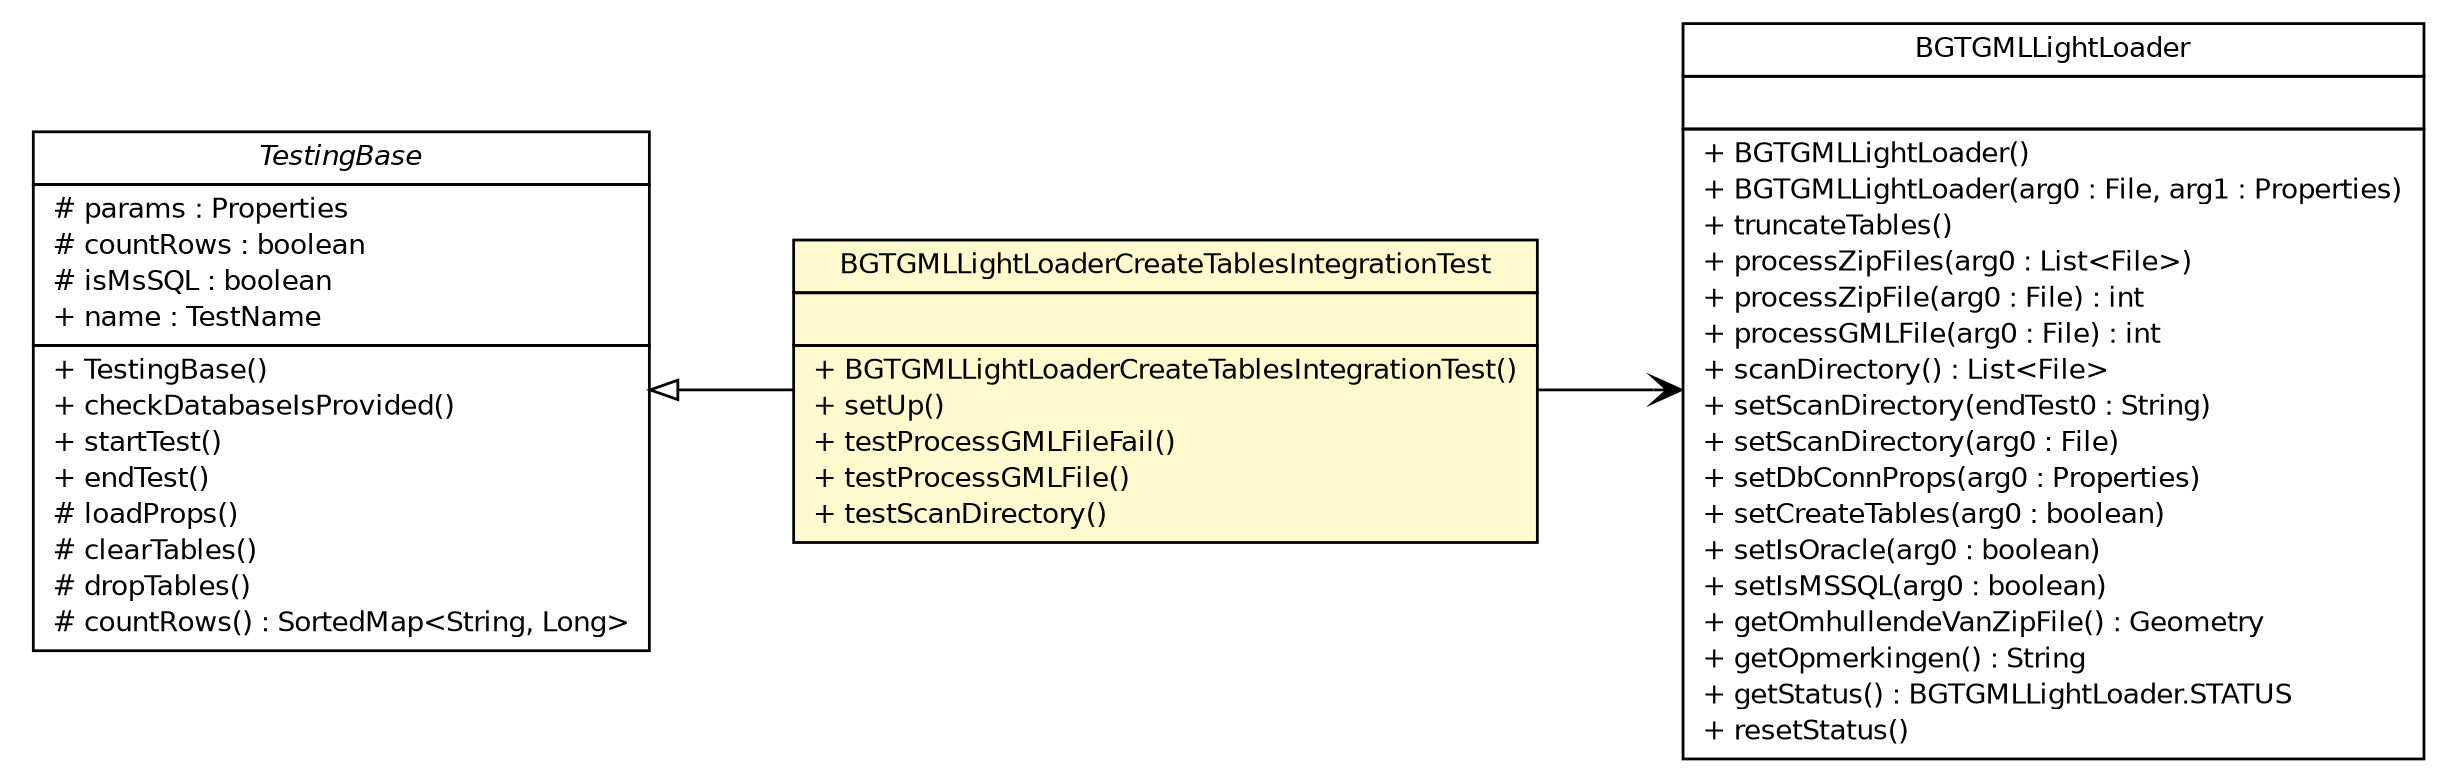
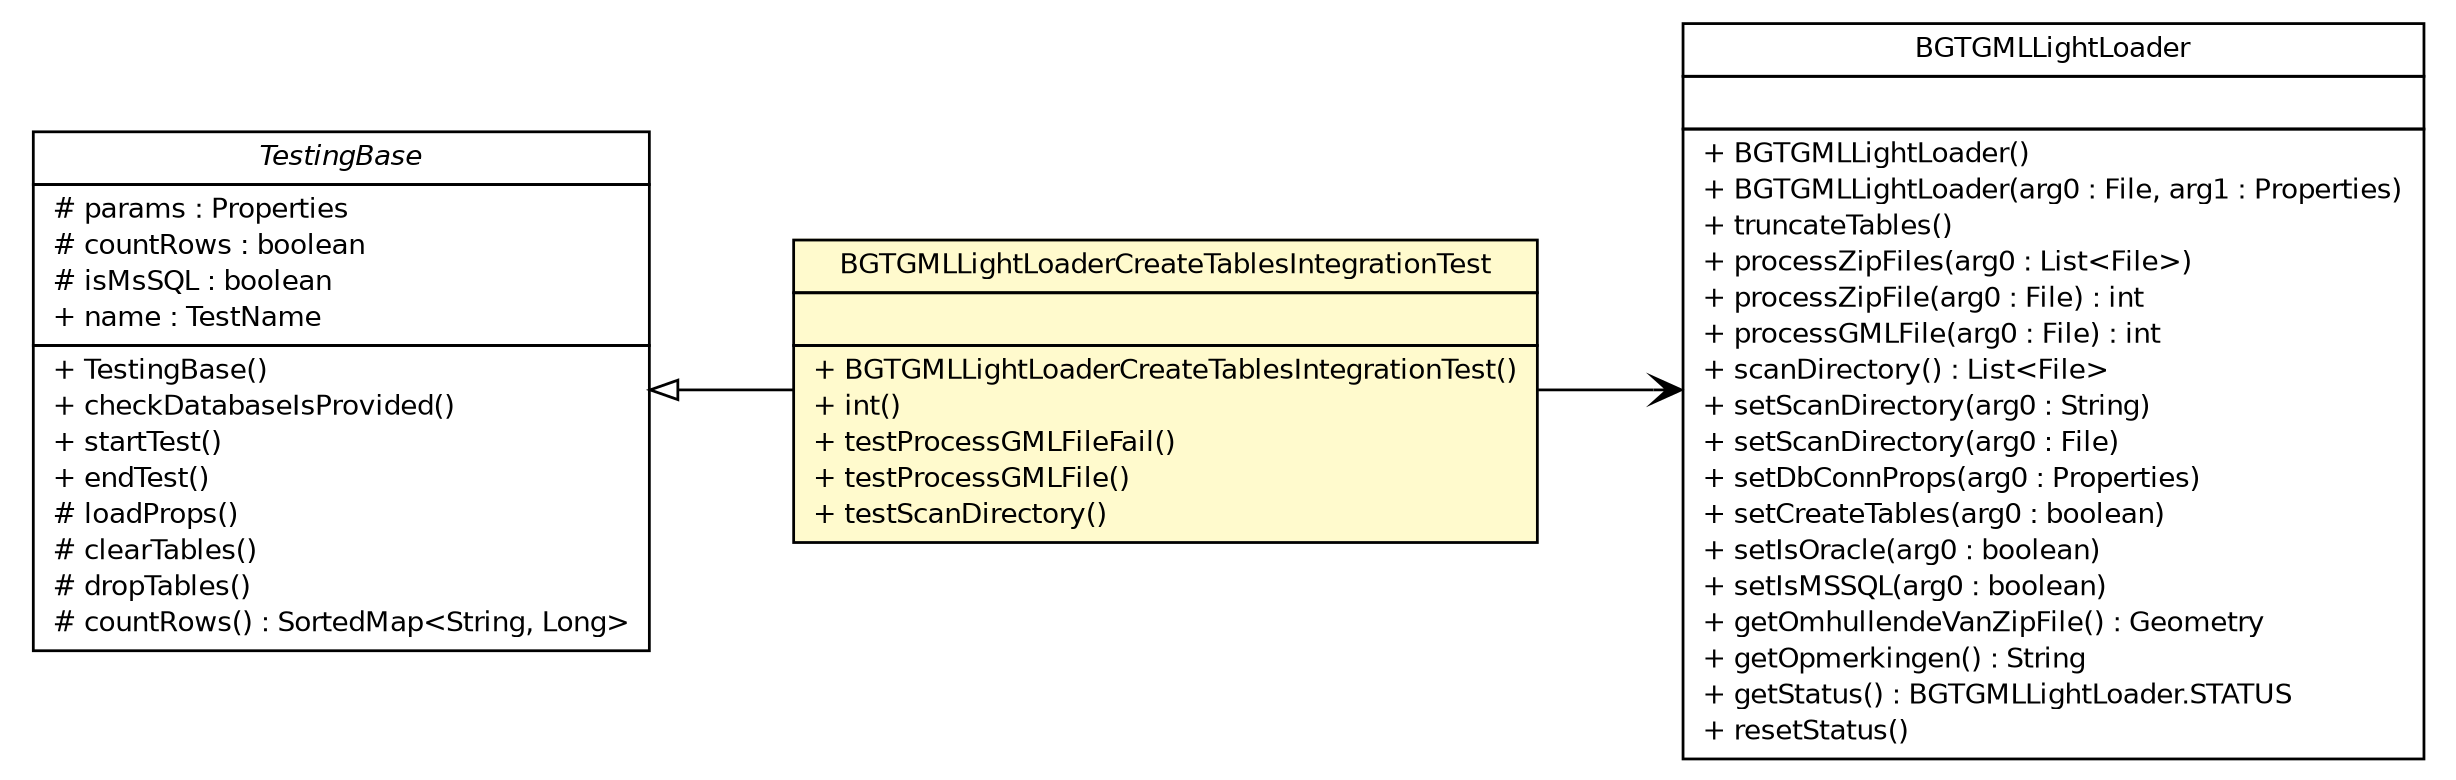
(880, 407) -> (857, 407)
(1958, 407) -> (1927, 407)
